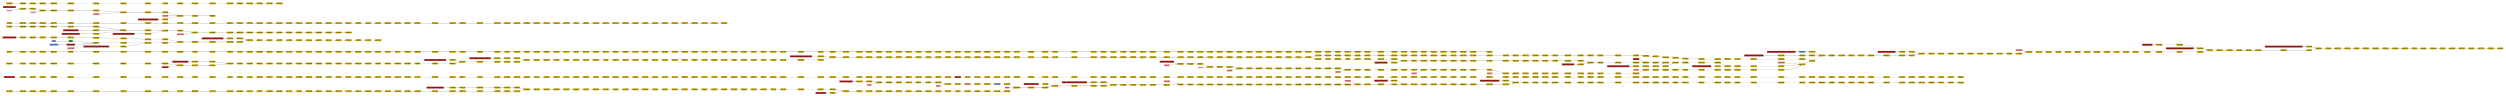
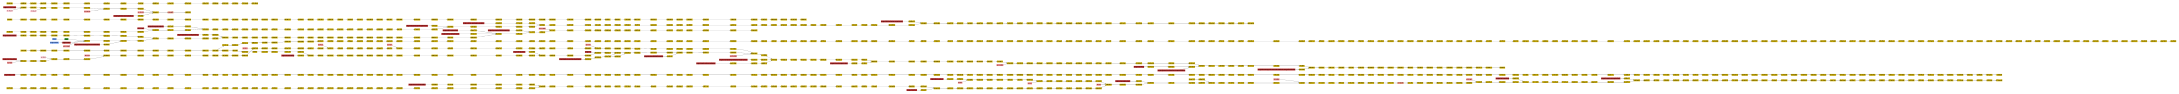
(195, 16) -> (171, 12)
none -> (370, 38)
none -> (764, 41)
(1802, 52) -> (754, 60)
(1167, 57) -> none
(958, 77) -> (1049, 75)
(1075, 82) -> none
(968, 84) -> (1059, 81)
(997, 84) -> (1089, 81)
(1279, 85) -> (1401, 83)
